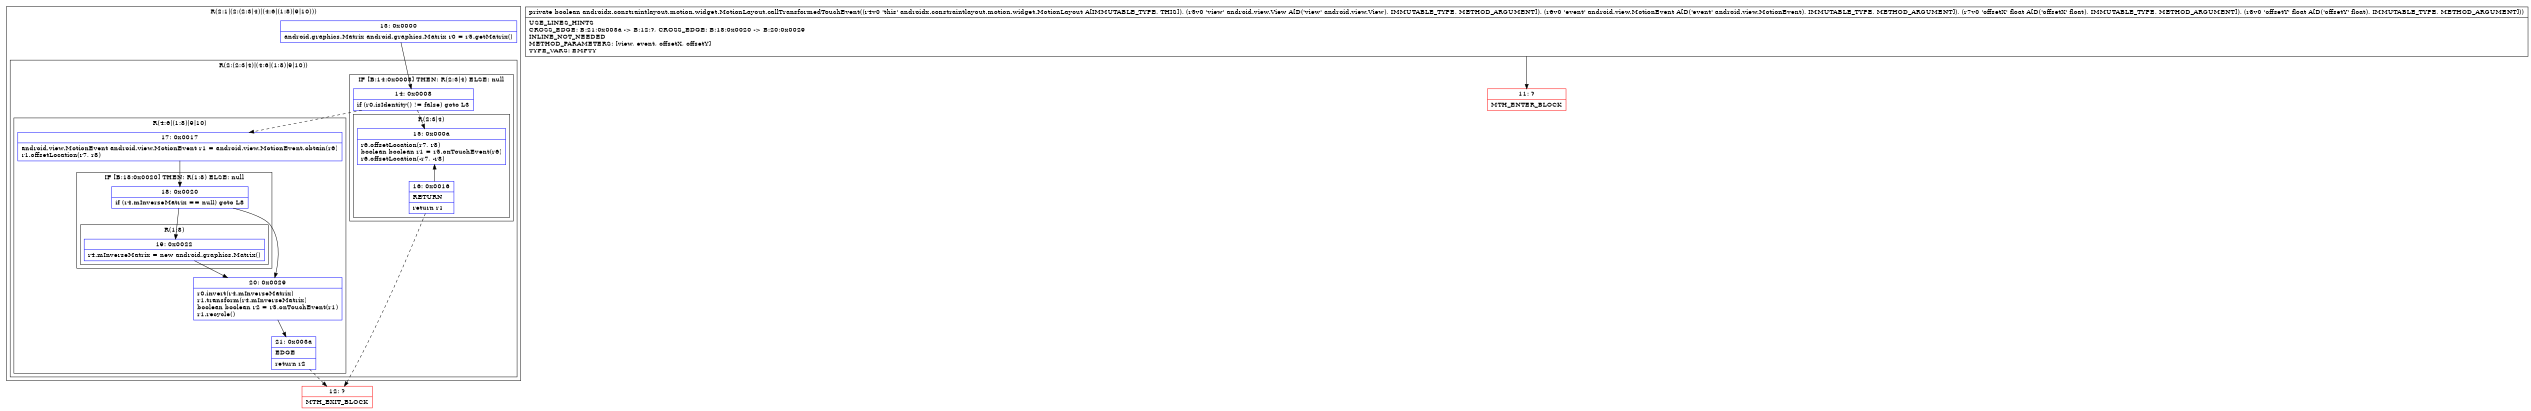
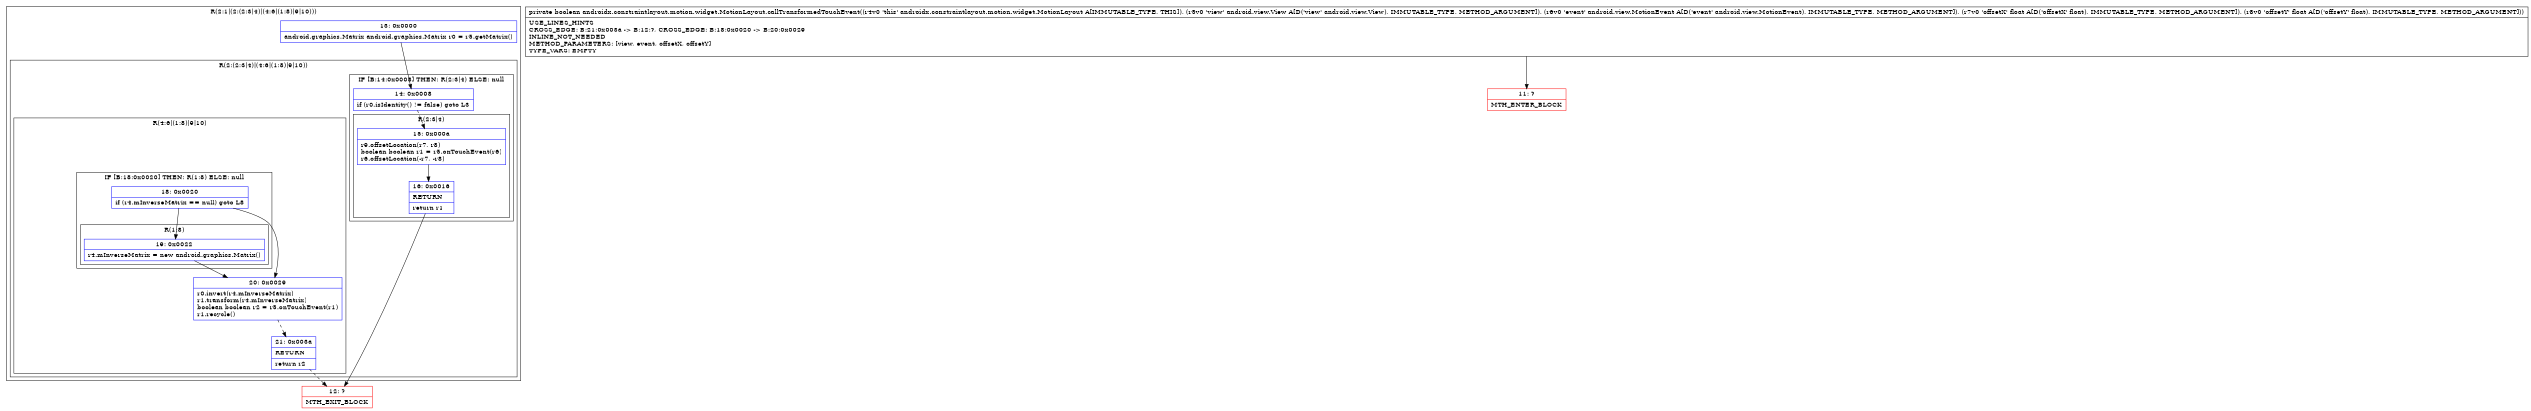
(401, 145) -> (401, 145)
(180, 147) -> none
(435, 175) -> (428, 171)
(389, 299) -> (389, 299)
(281, 326) -> (281, 326)
(285, 353) -> (290, 353)
